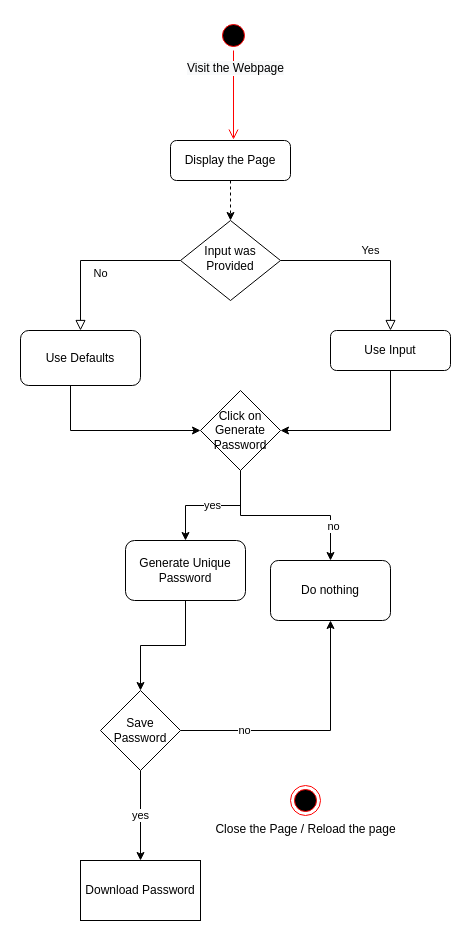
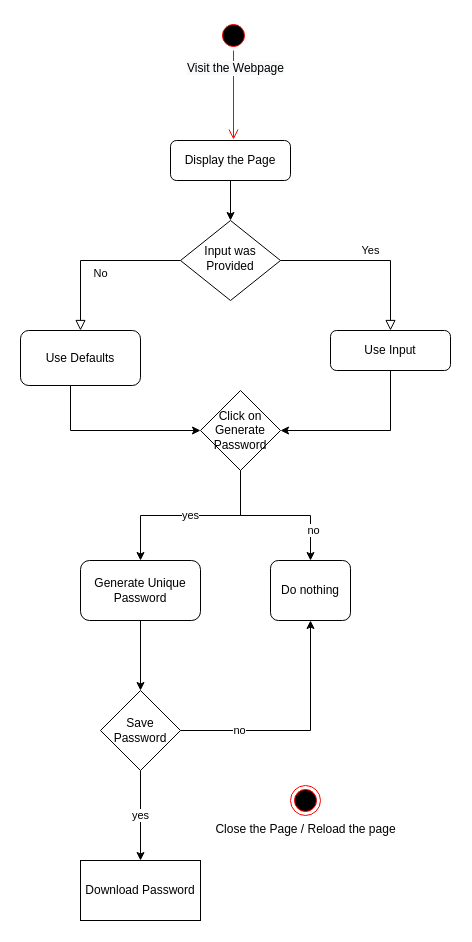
(231, 197) -> (231, 197)
(186, 571) -> (141, 591)
(331, 591) -> (311, 591)
